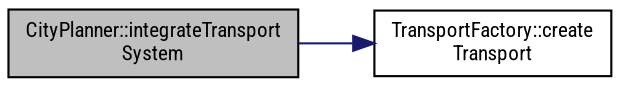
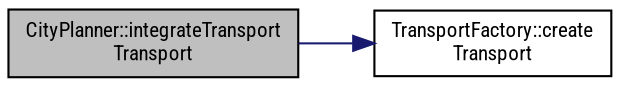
(153, 43) -> (153, 43)
